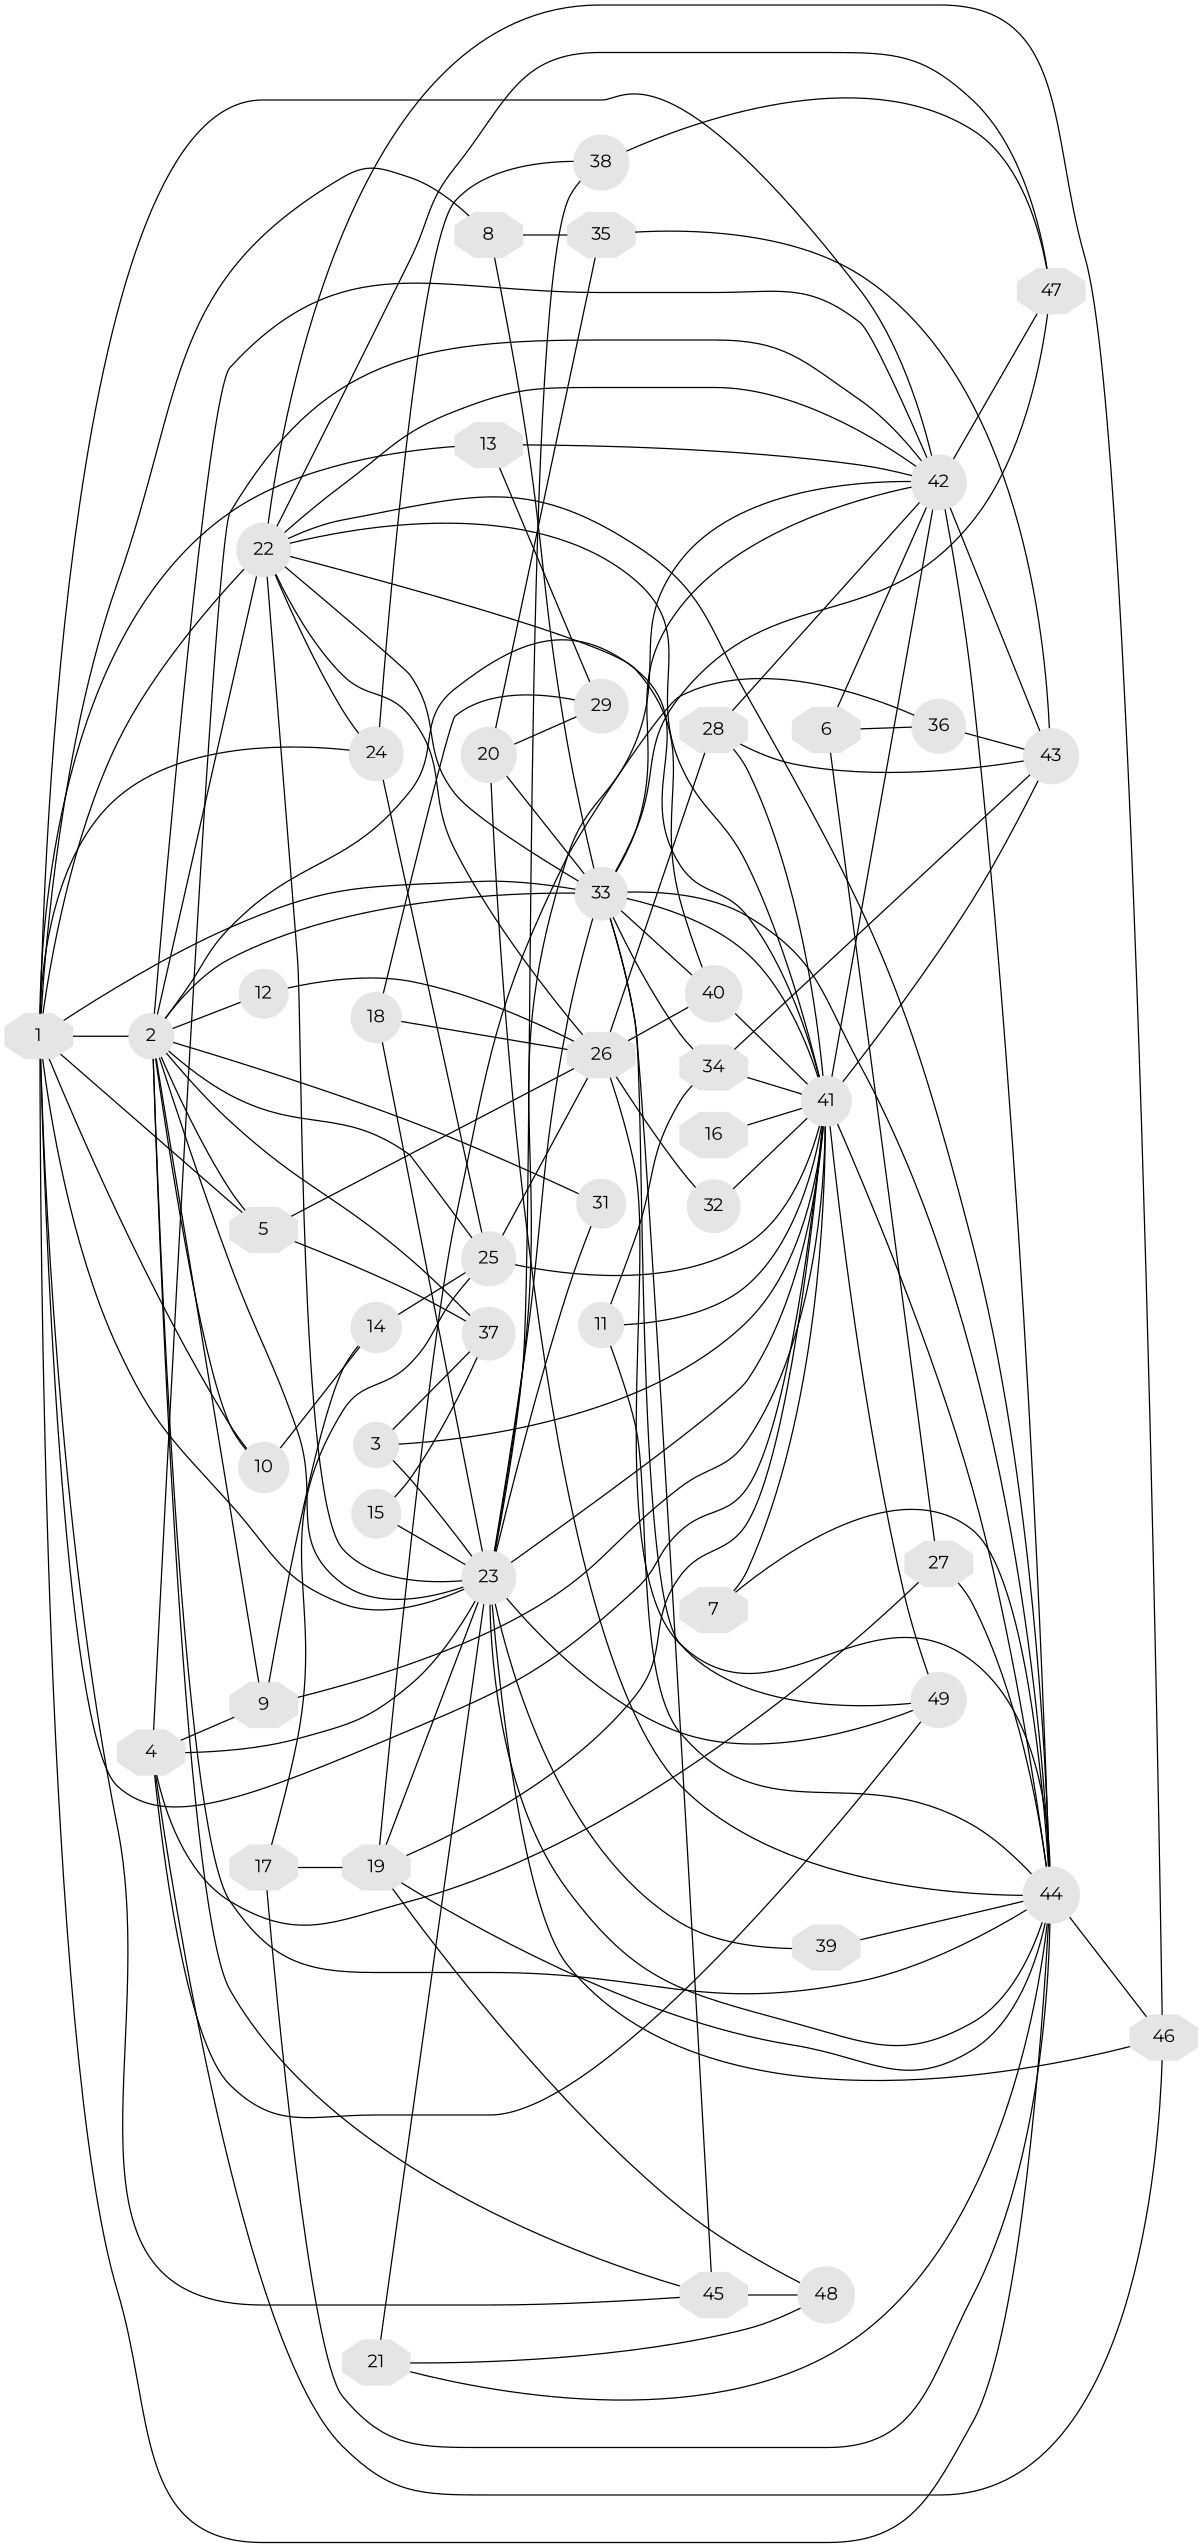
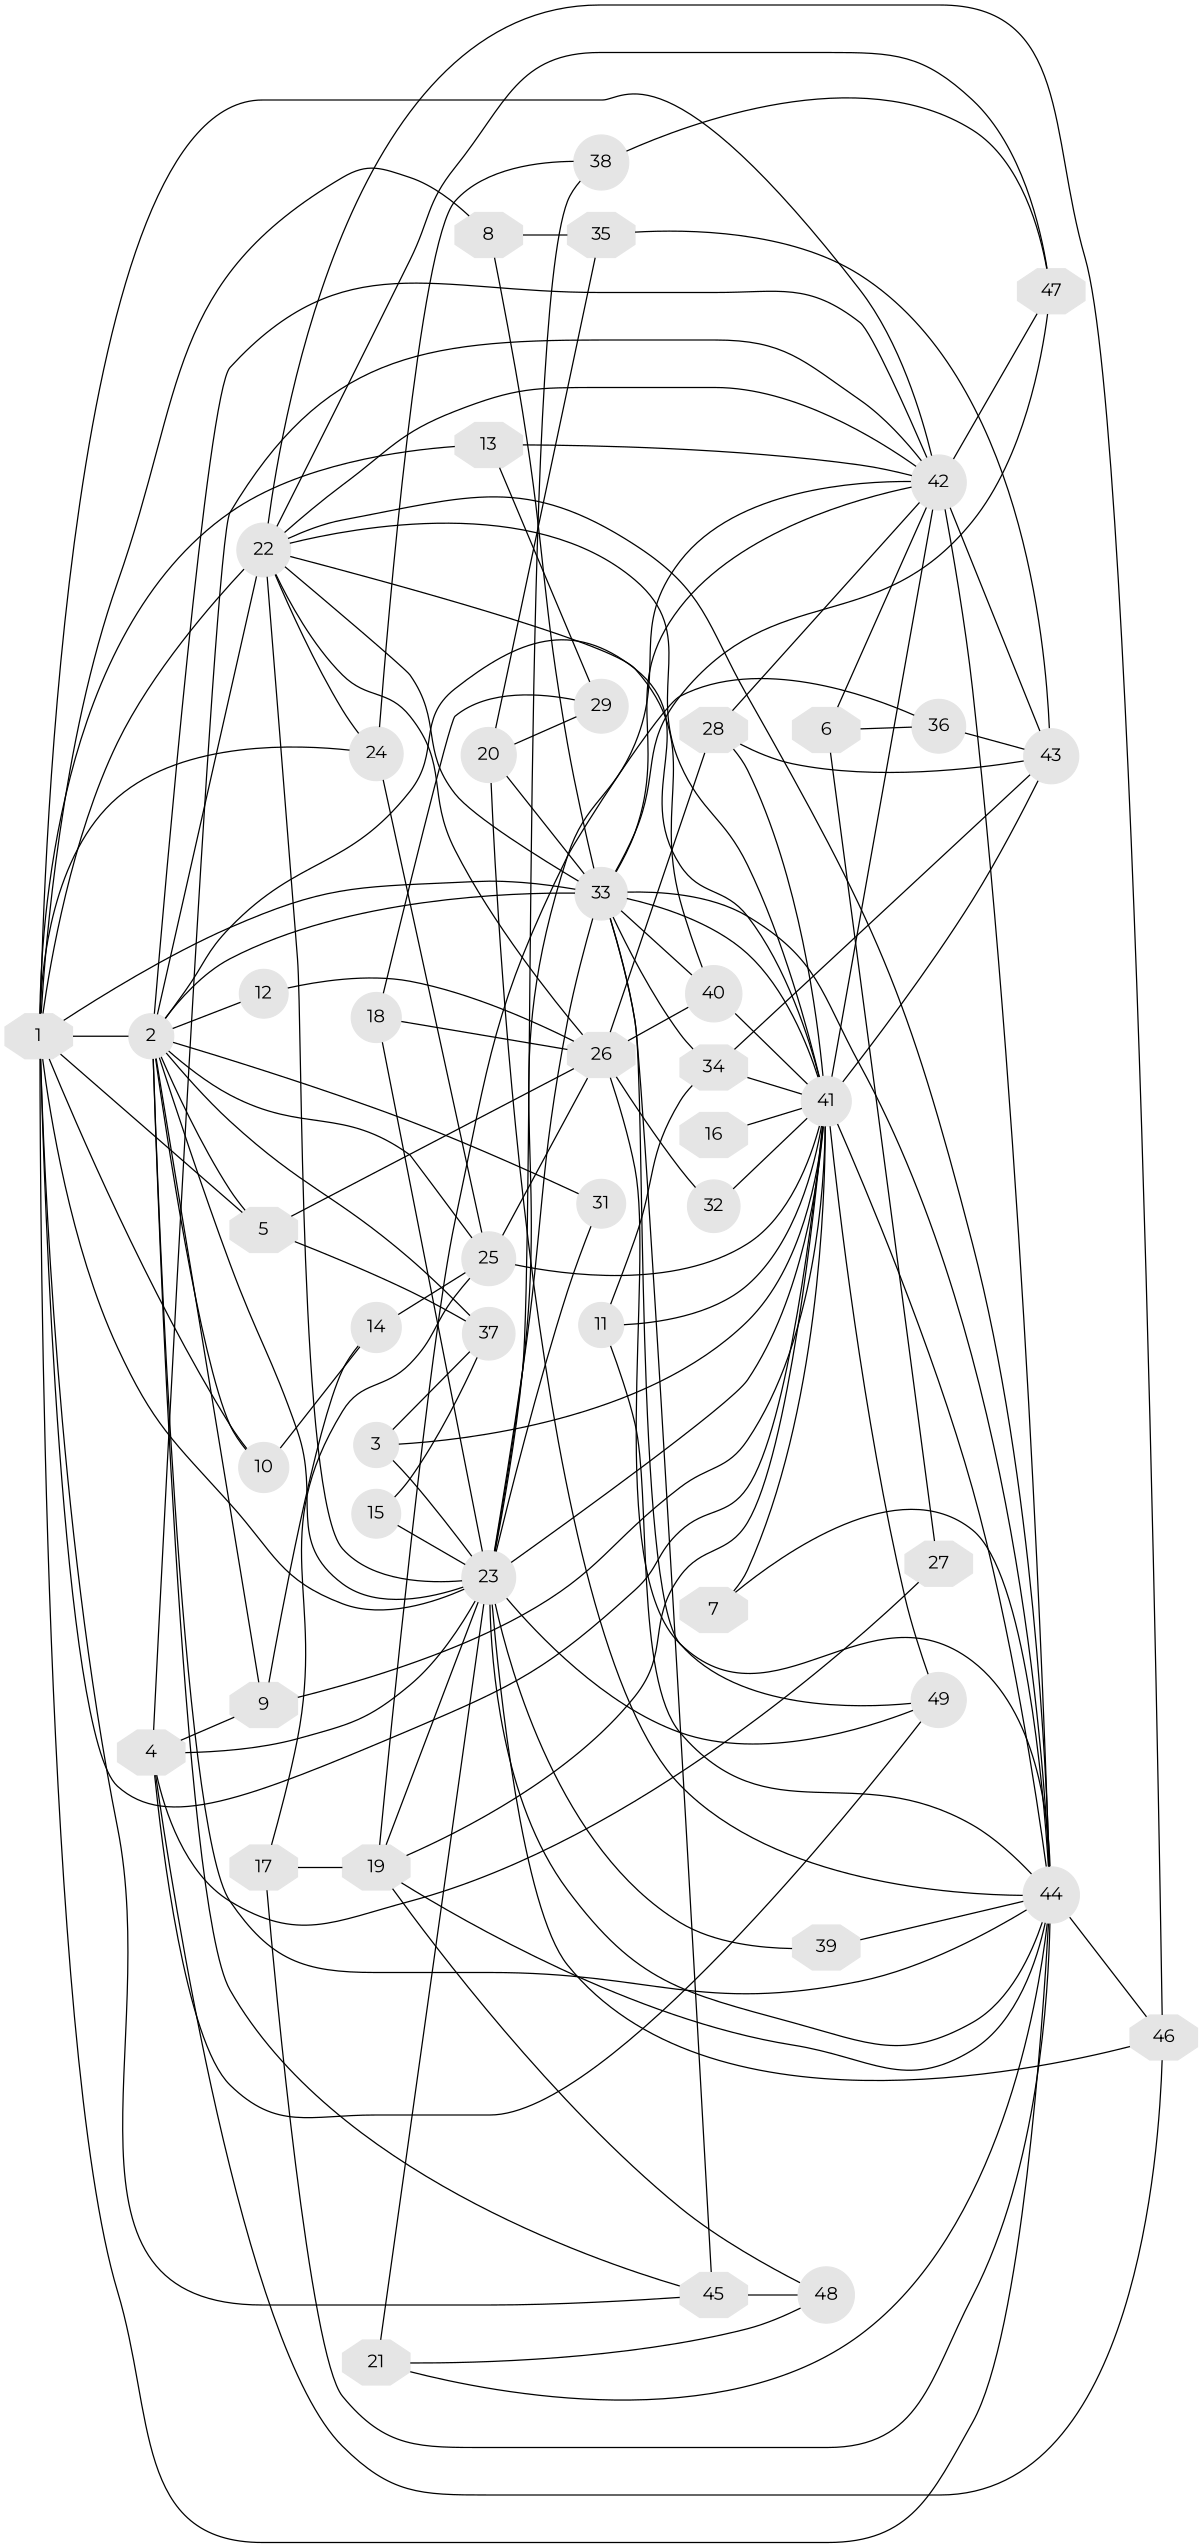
(1005, 1684) -> none
